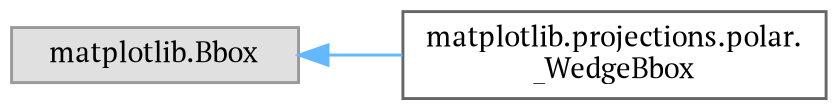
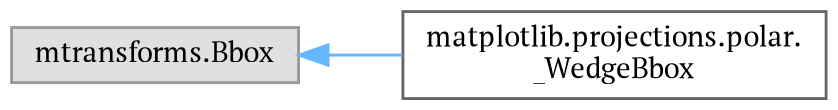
(155, 55) -> (155, 55)
